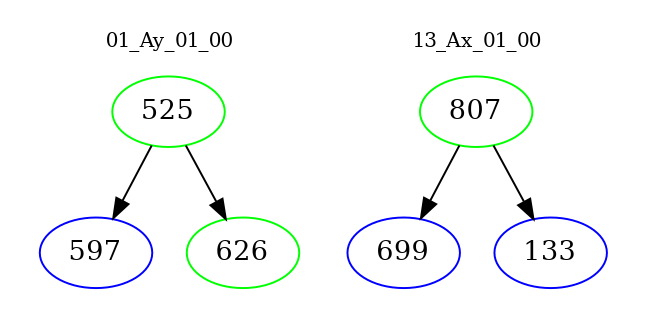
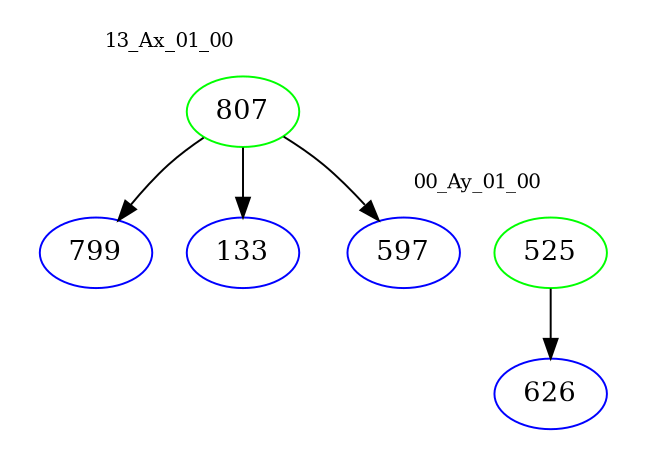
(170, 42) -> (477, 183)
(137, 173) -> (344, 184)
(243, 253) -> (551, 394)
(404, 253) -> (96, 253)
